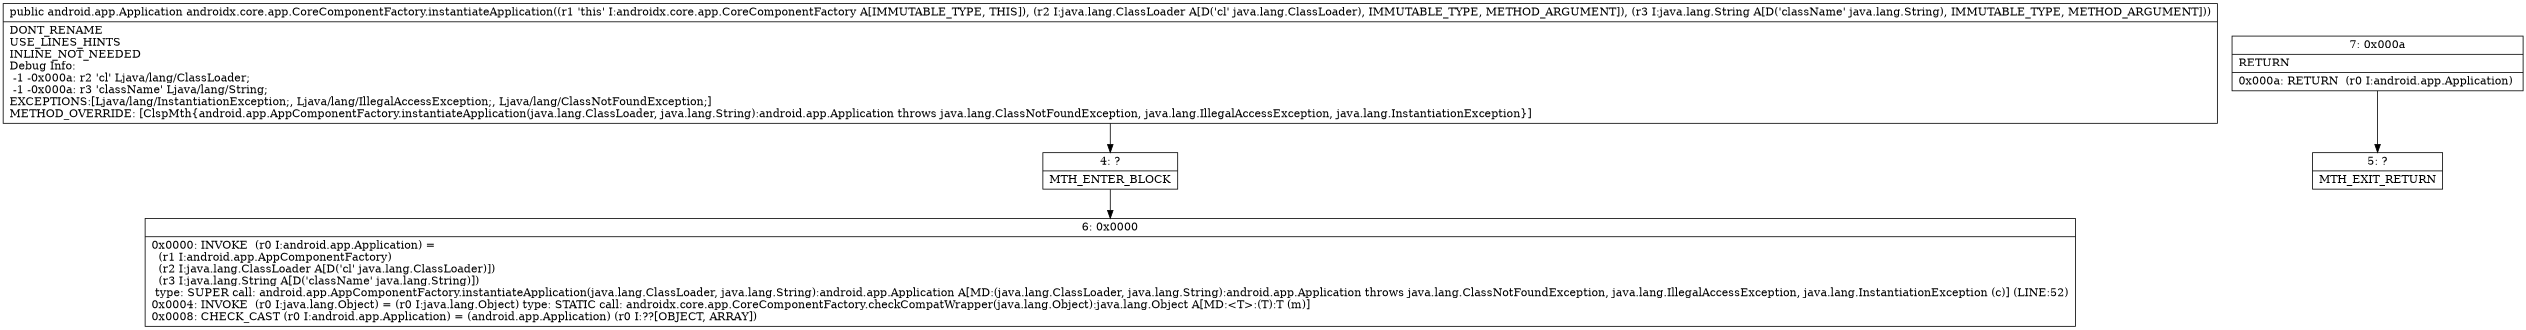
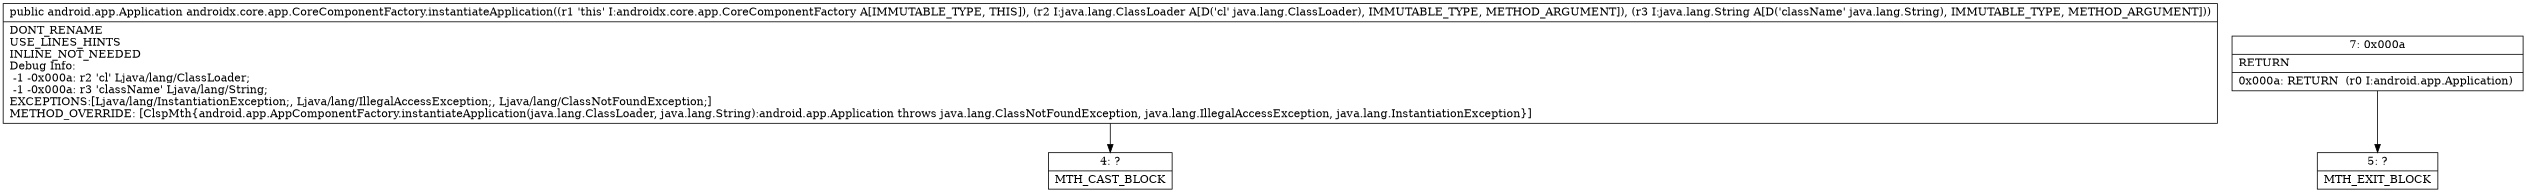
(1110, 180) -> (1110, 180)
(2378, 180) -> (2378, 180)
(1110, 272) -> none
